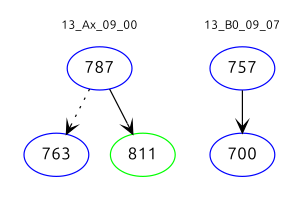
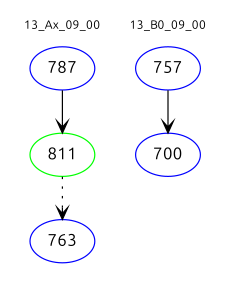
(242, 26) -> (168, 26)
(81, 106) -> (62, 192)
